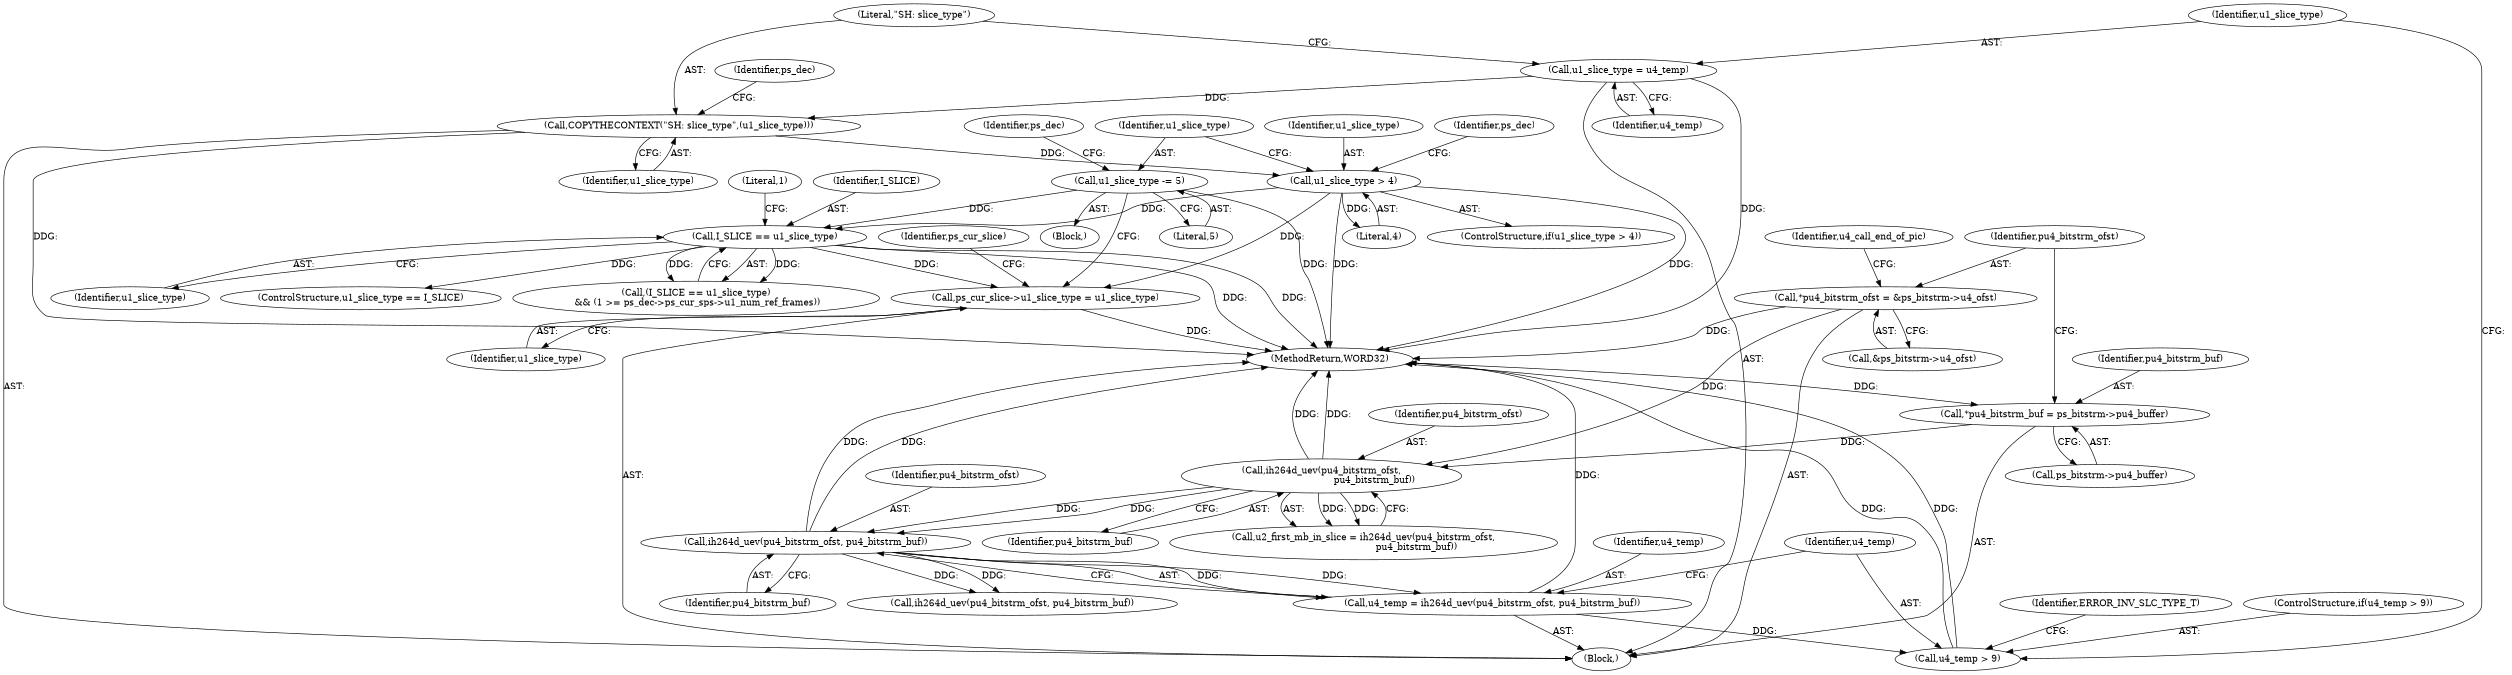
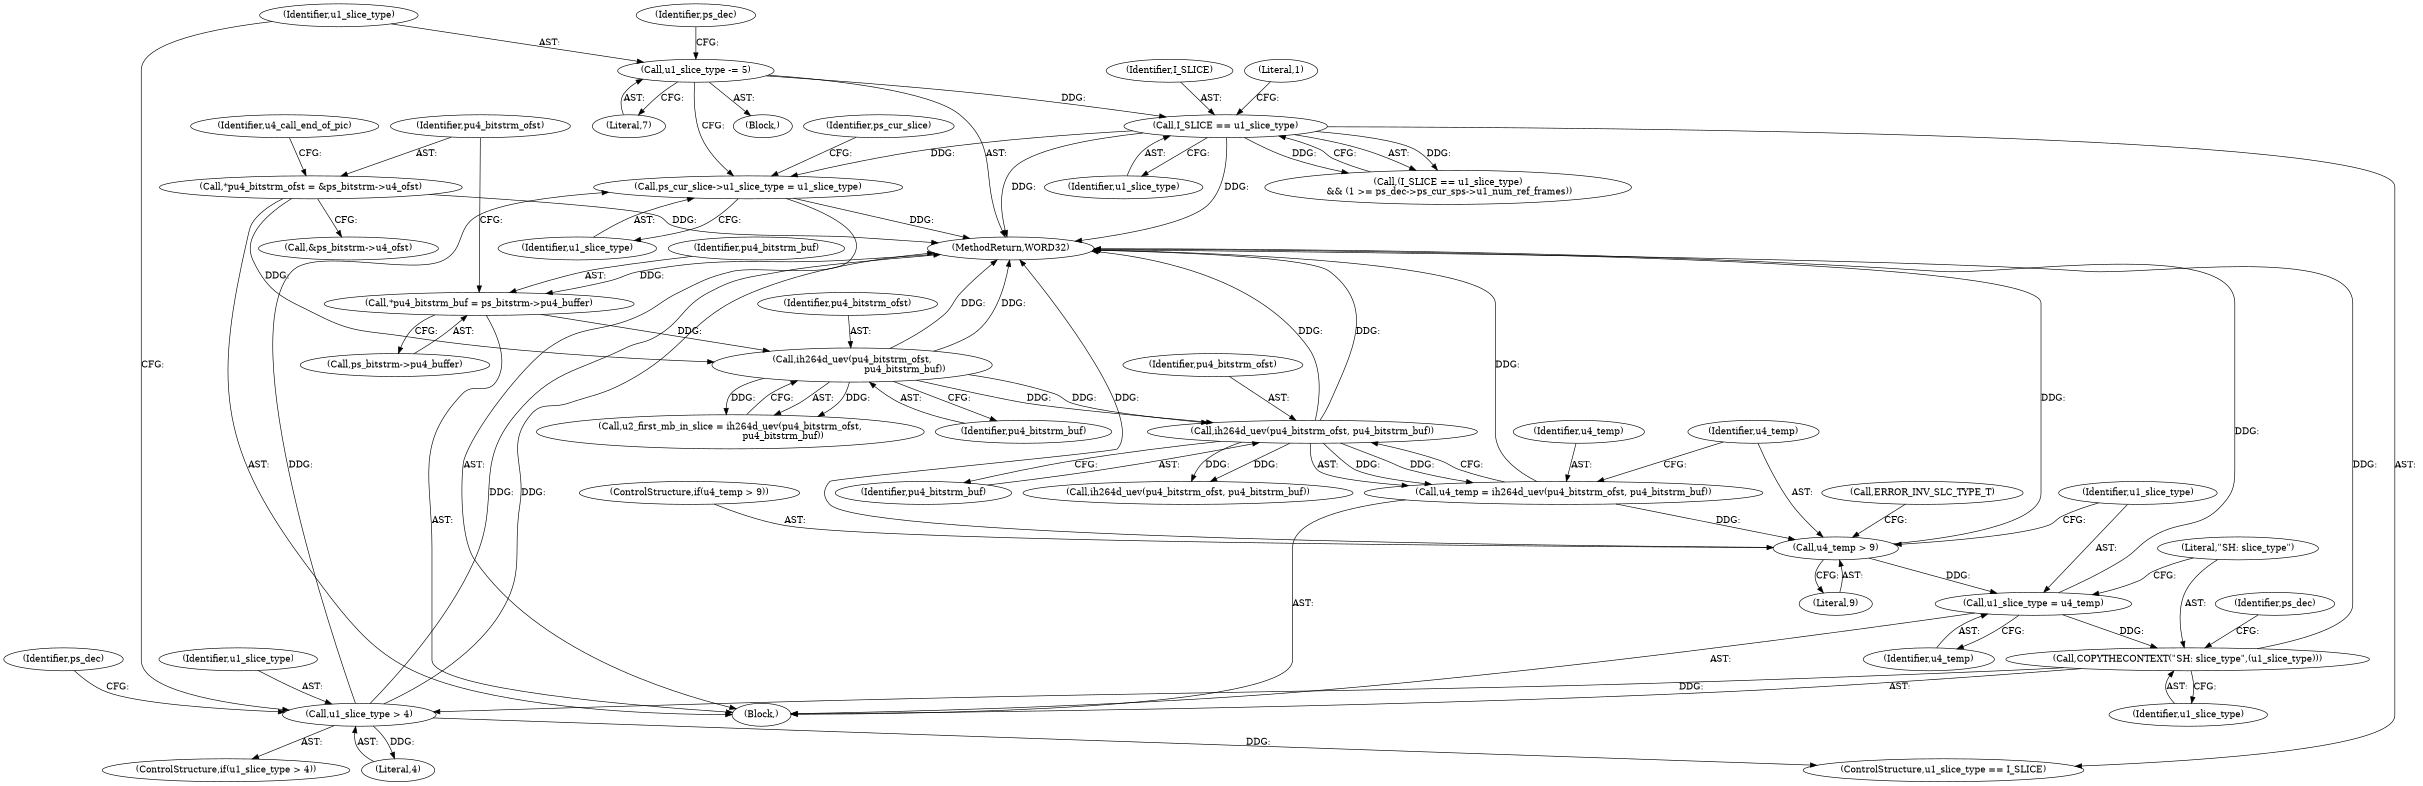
(1062, 223) -> (1122, 741)
(1196, 237) -> (629, 126)
(625, 265) -> (2407, 465)
(1317, 265) -> (998, 154)
(1875, 334) -> none
none -> (1930, 575)
none -> (1836, 604)
(2116, 604) -> (1922, 493)
